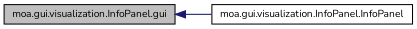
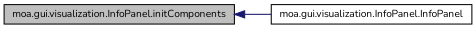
(90, 14) -> (119, 14)
